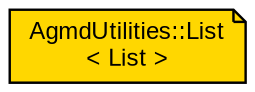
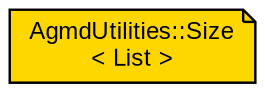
(128, 46) -> (133, 46)
